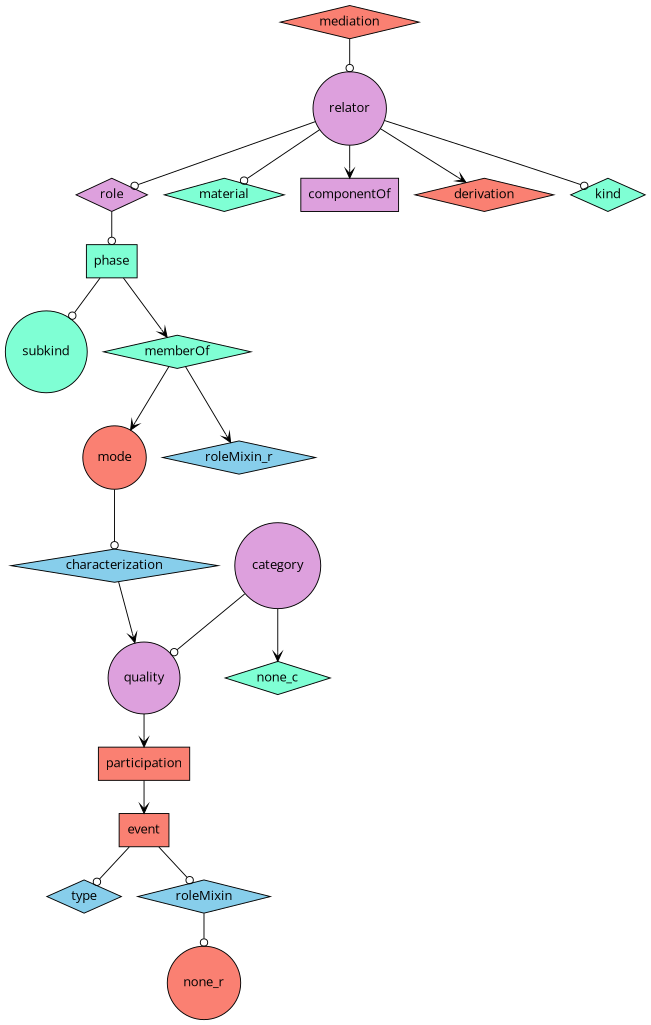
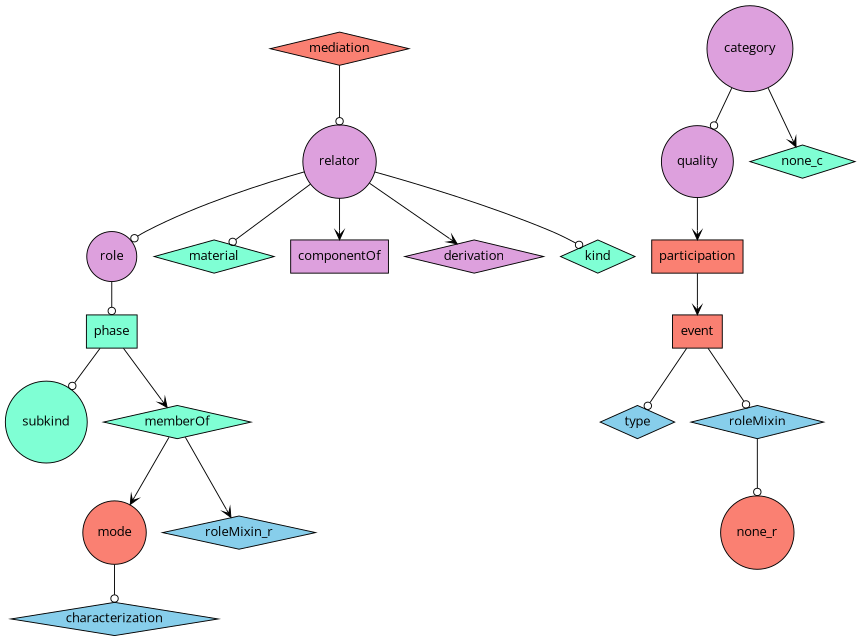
(112, 195) -> (112, 257)
(484, 195) -> (474, 257)
(126, 608) -> none
